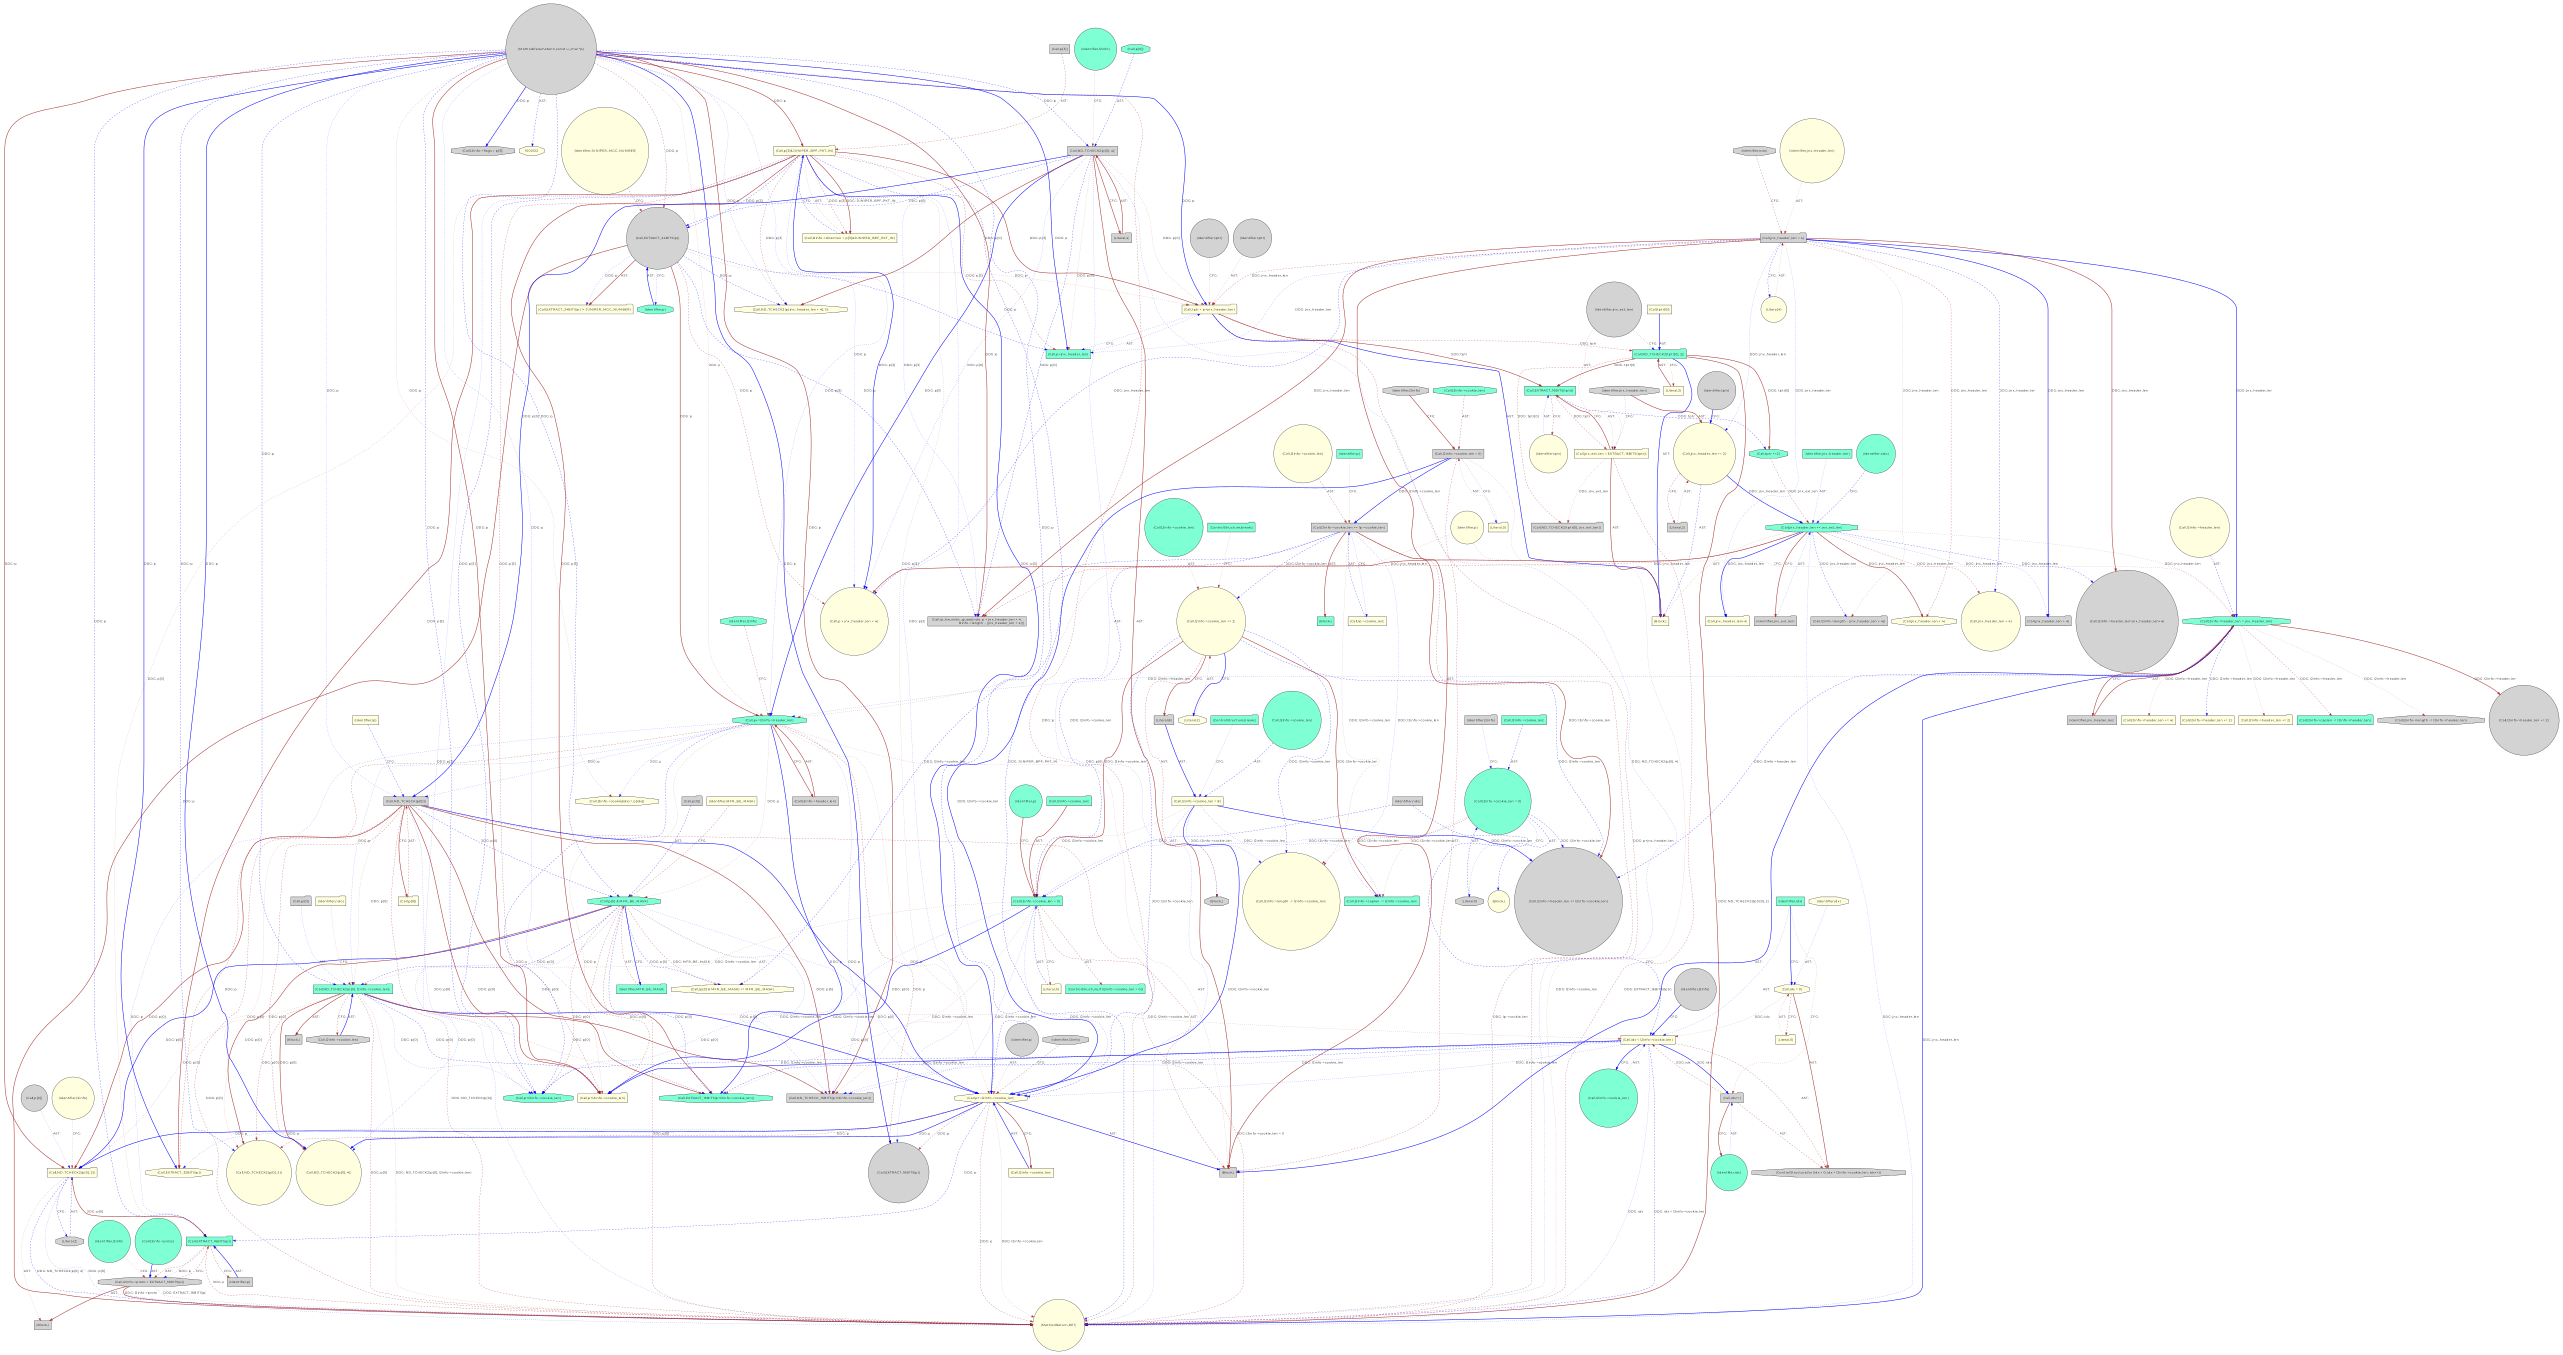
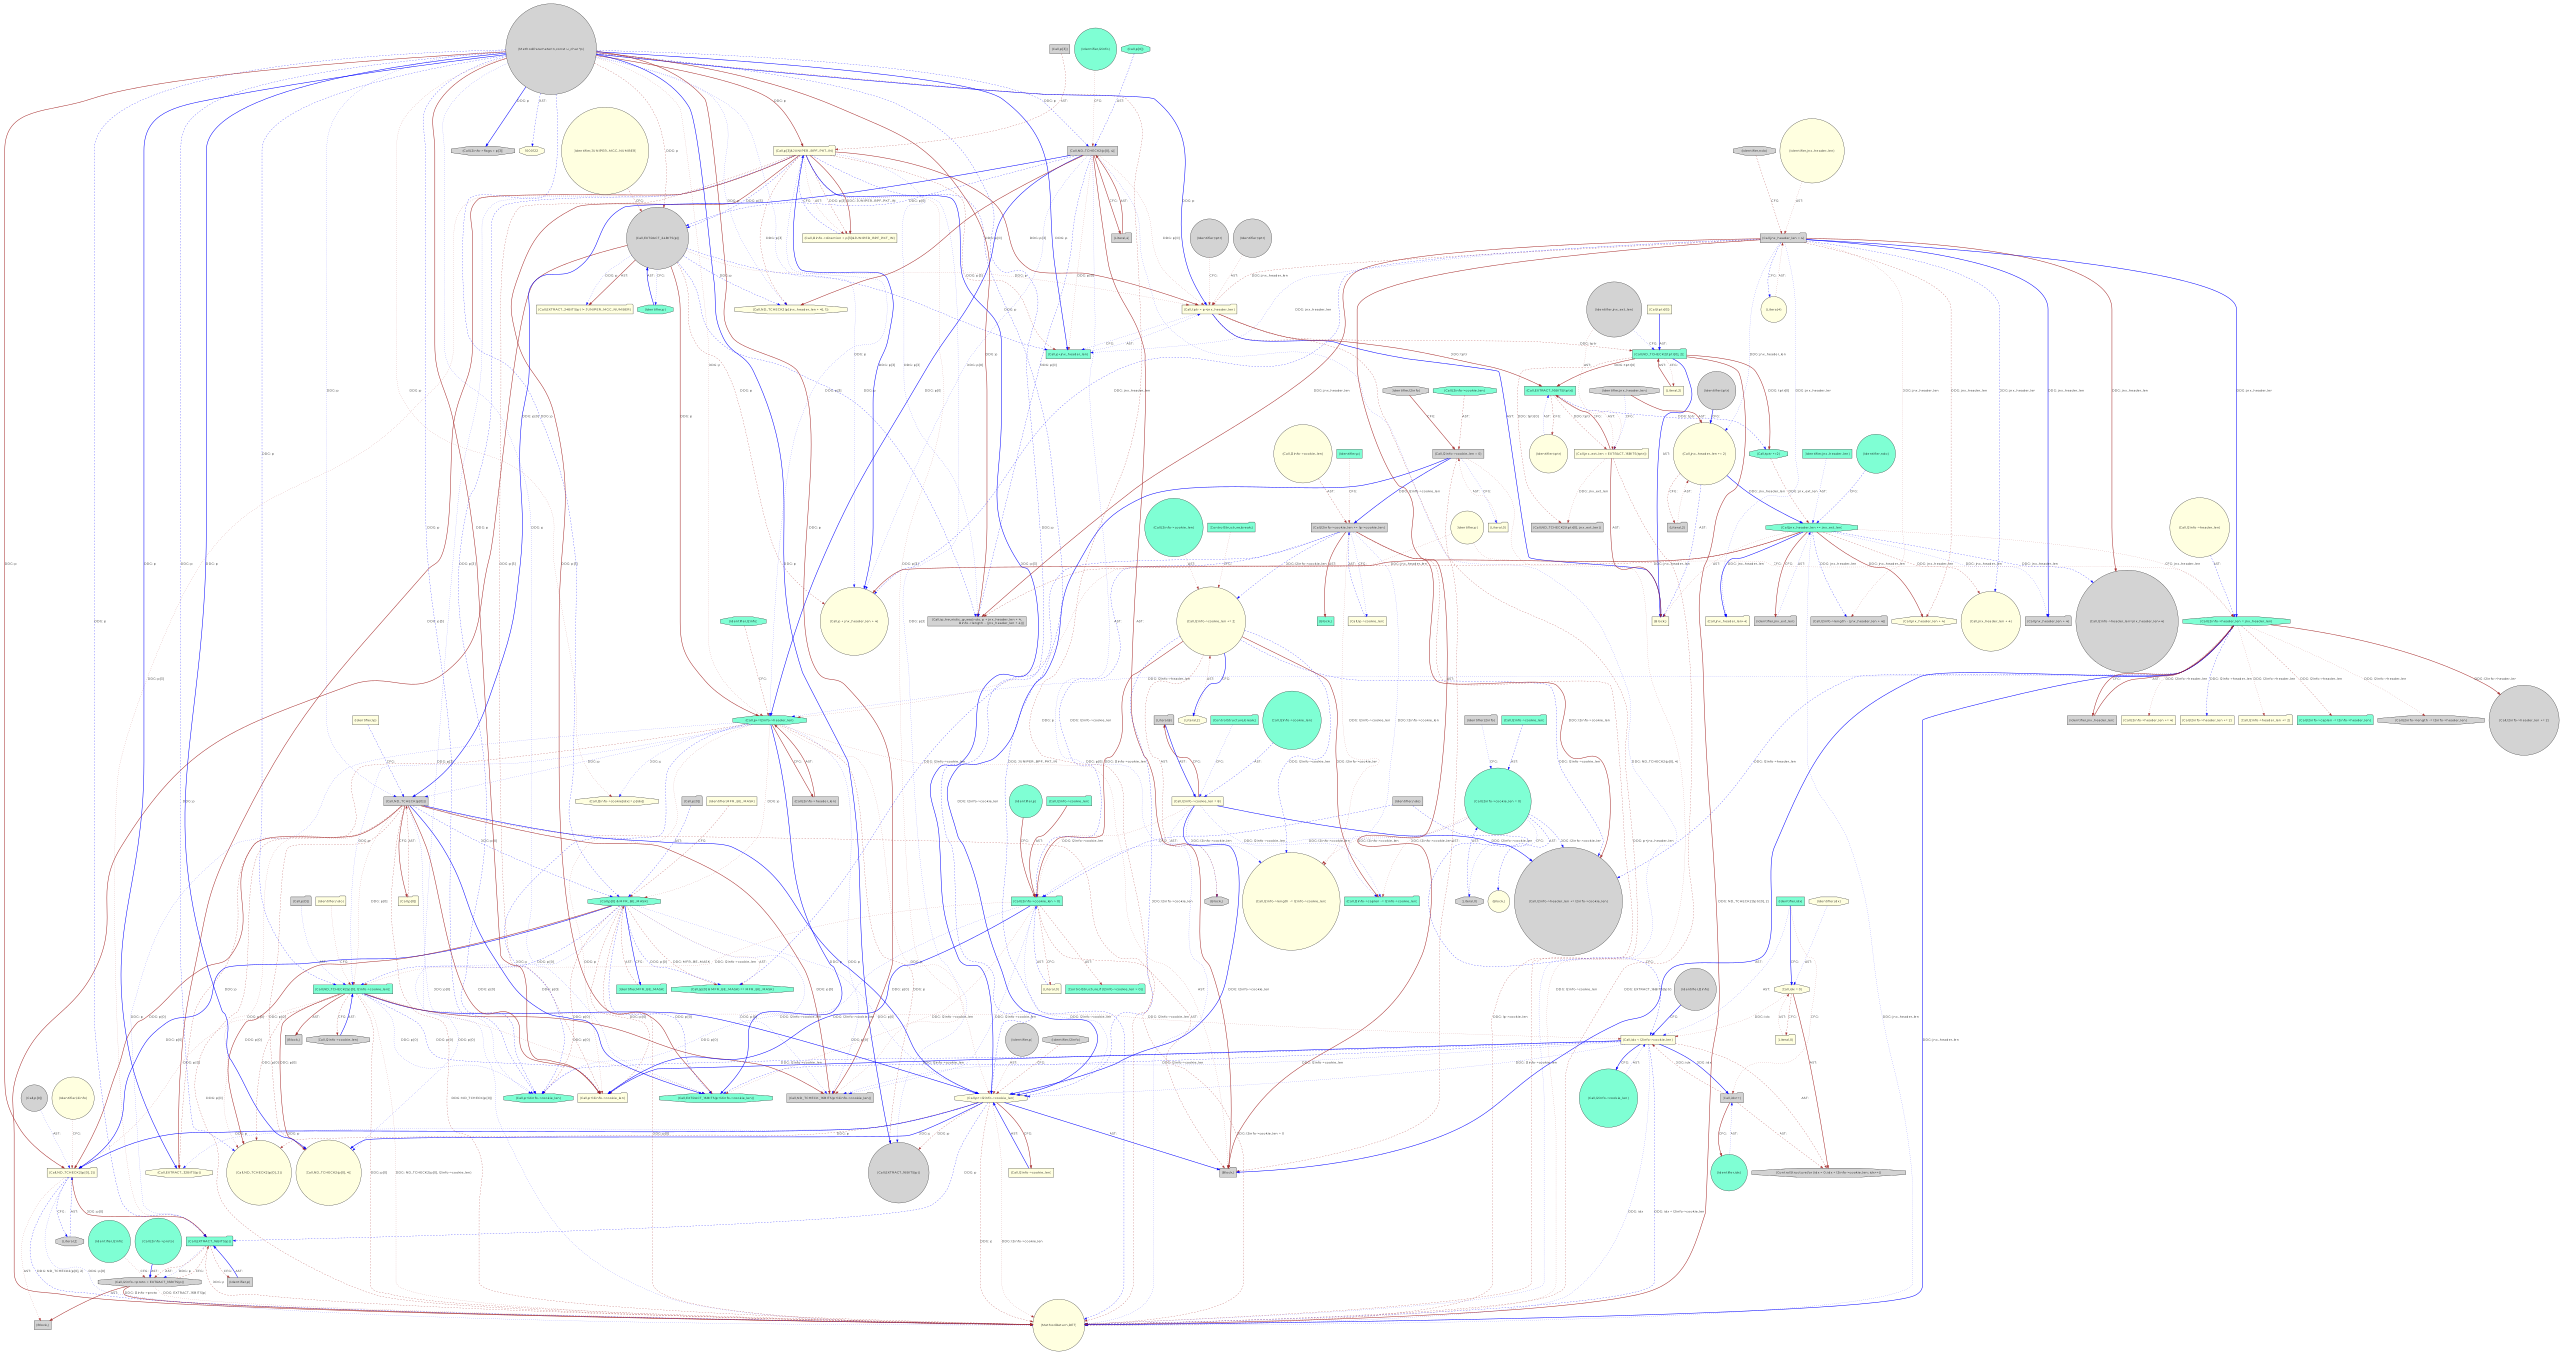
(2183, 564) -> (2183, 564)
(1185, 683) -> (1187, 758)
(732, 989) -> (732, 989)
(518, 992) -> (518, 992)
